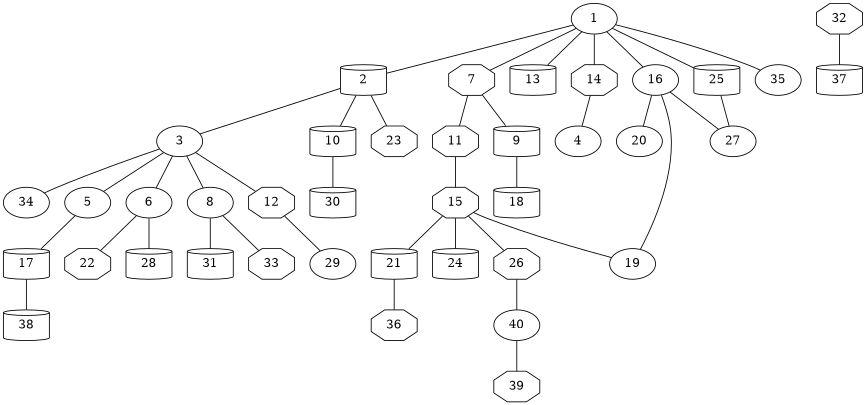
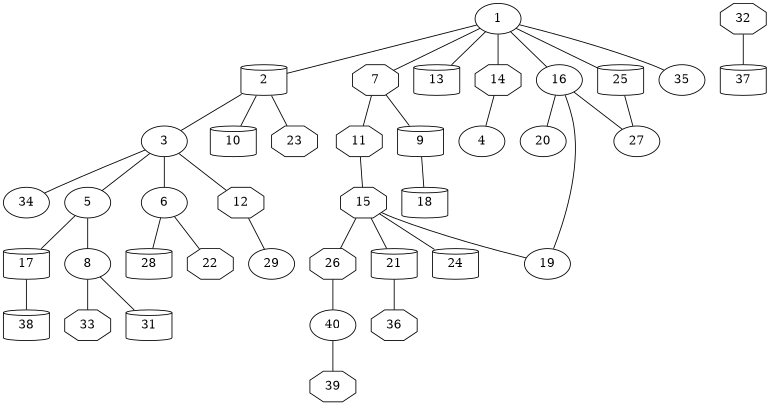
(195, 172) -> (88, 233)
(333, 203) -> none
